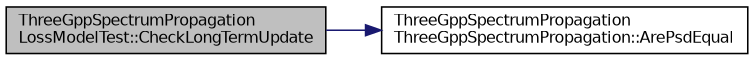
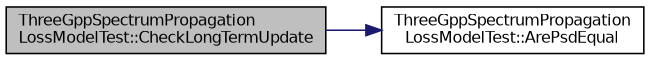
(565, 30) -> (513, 30)
